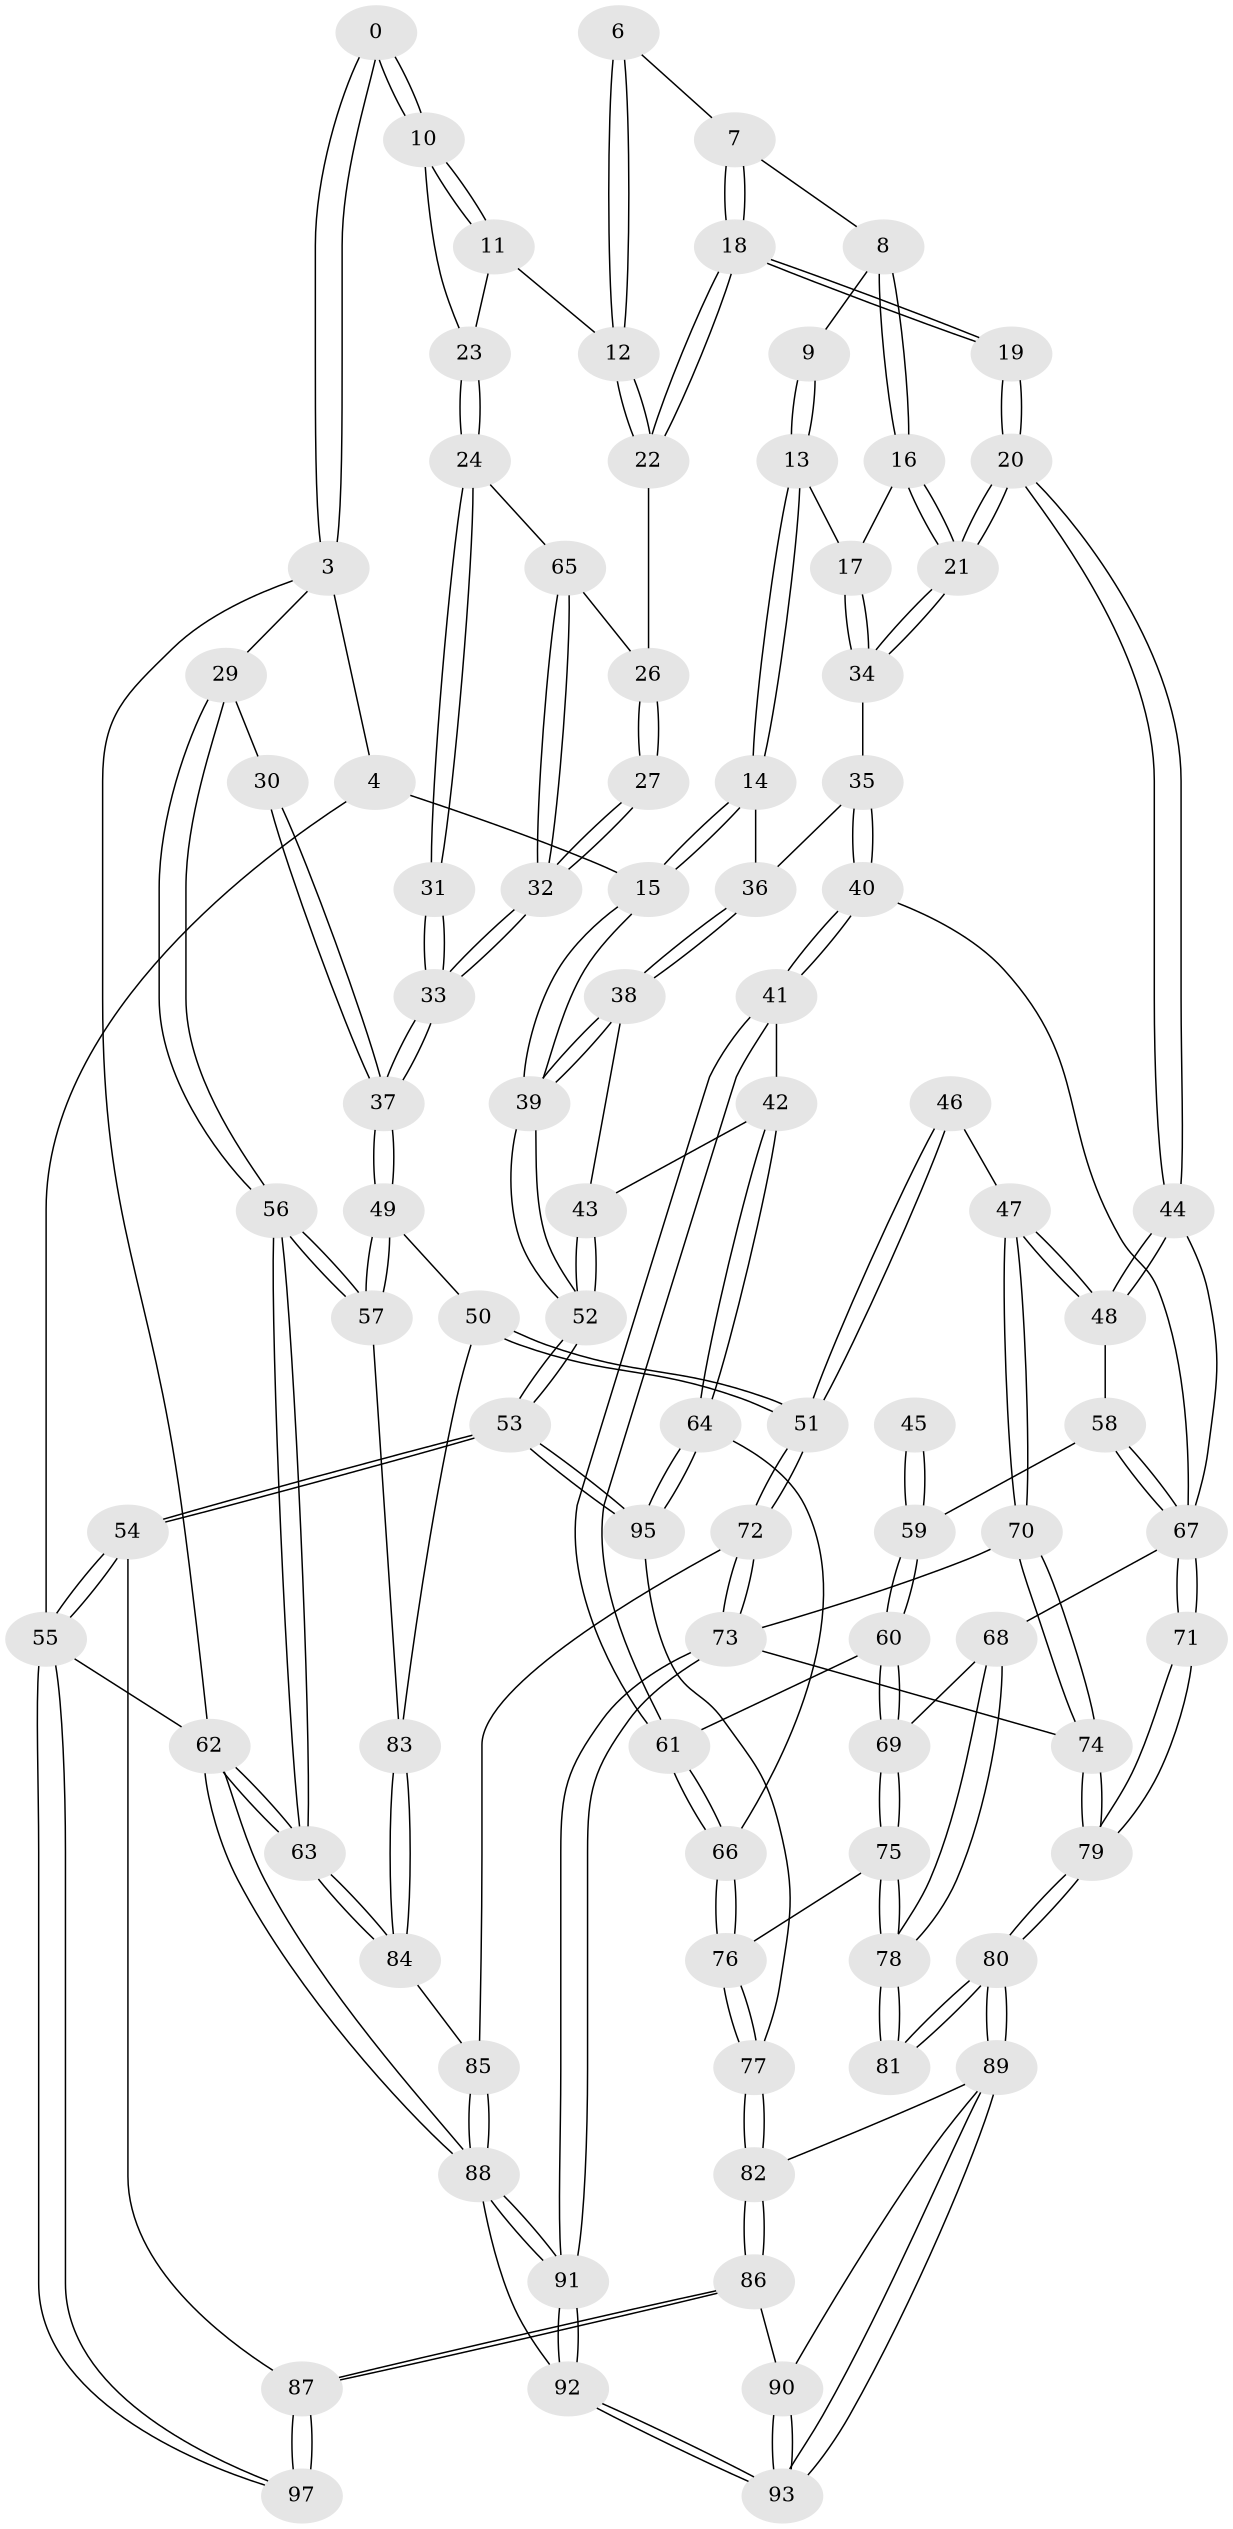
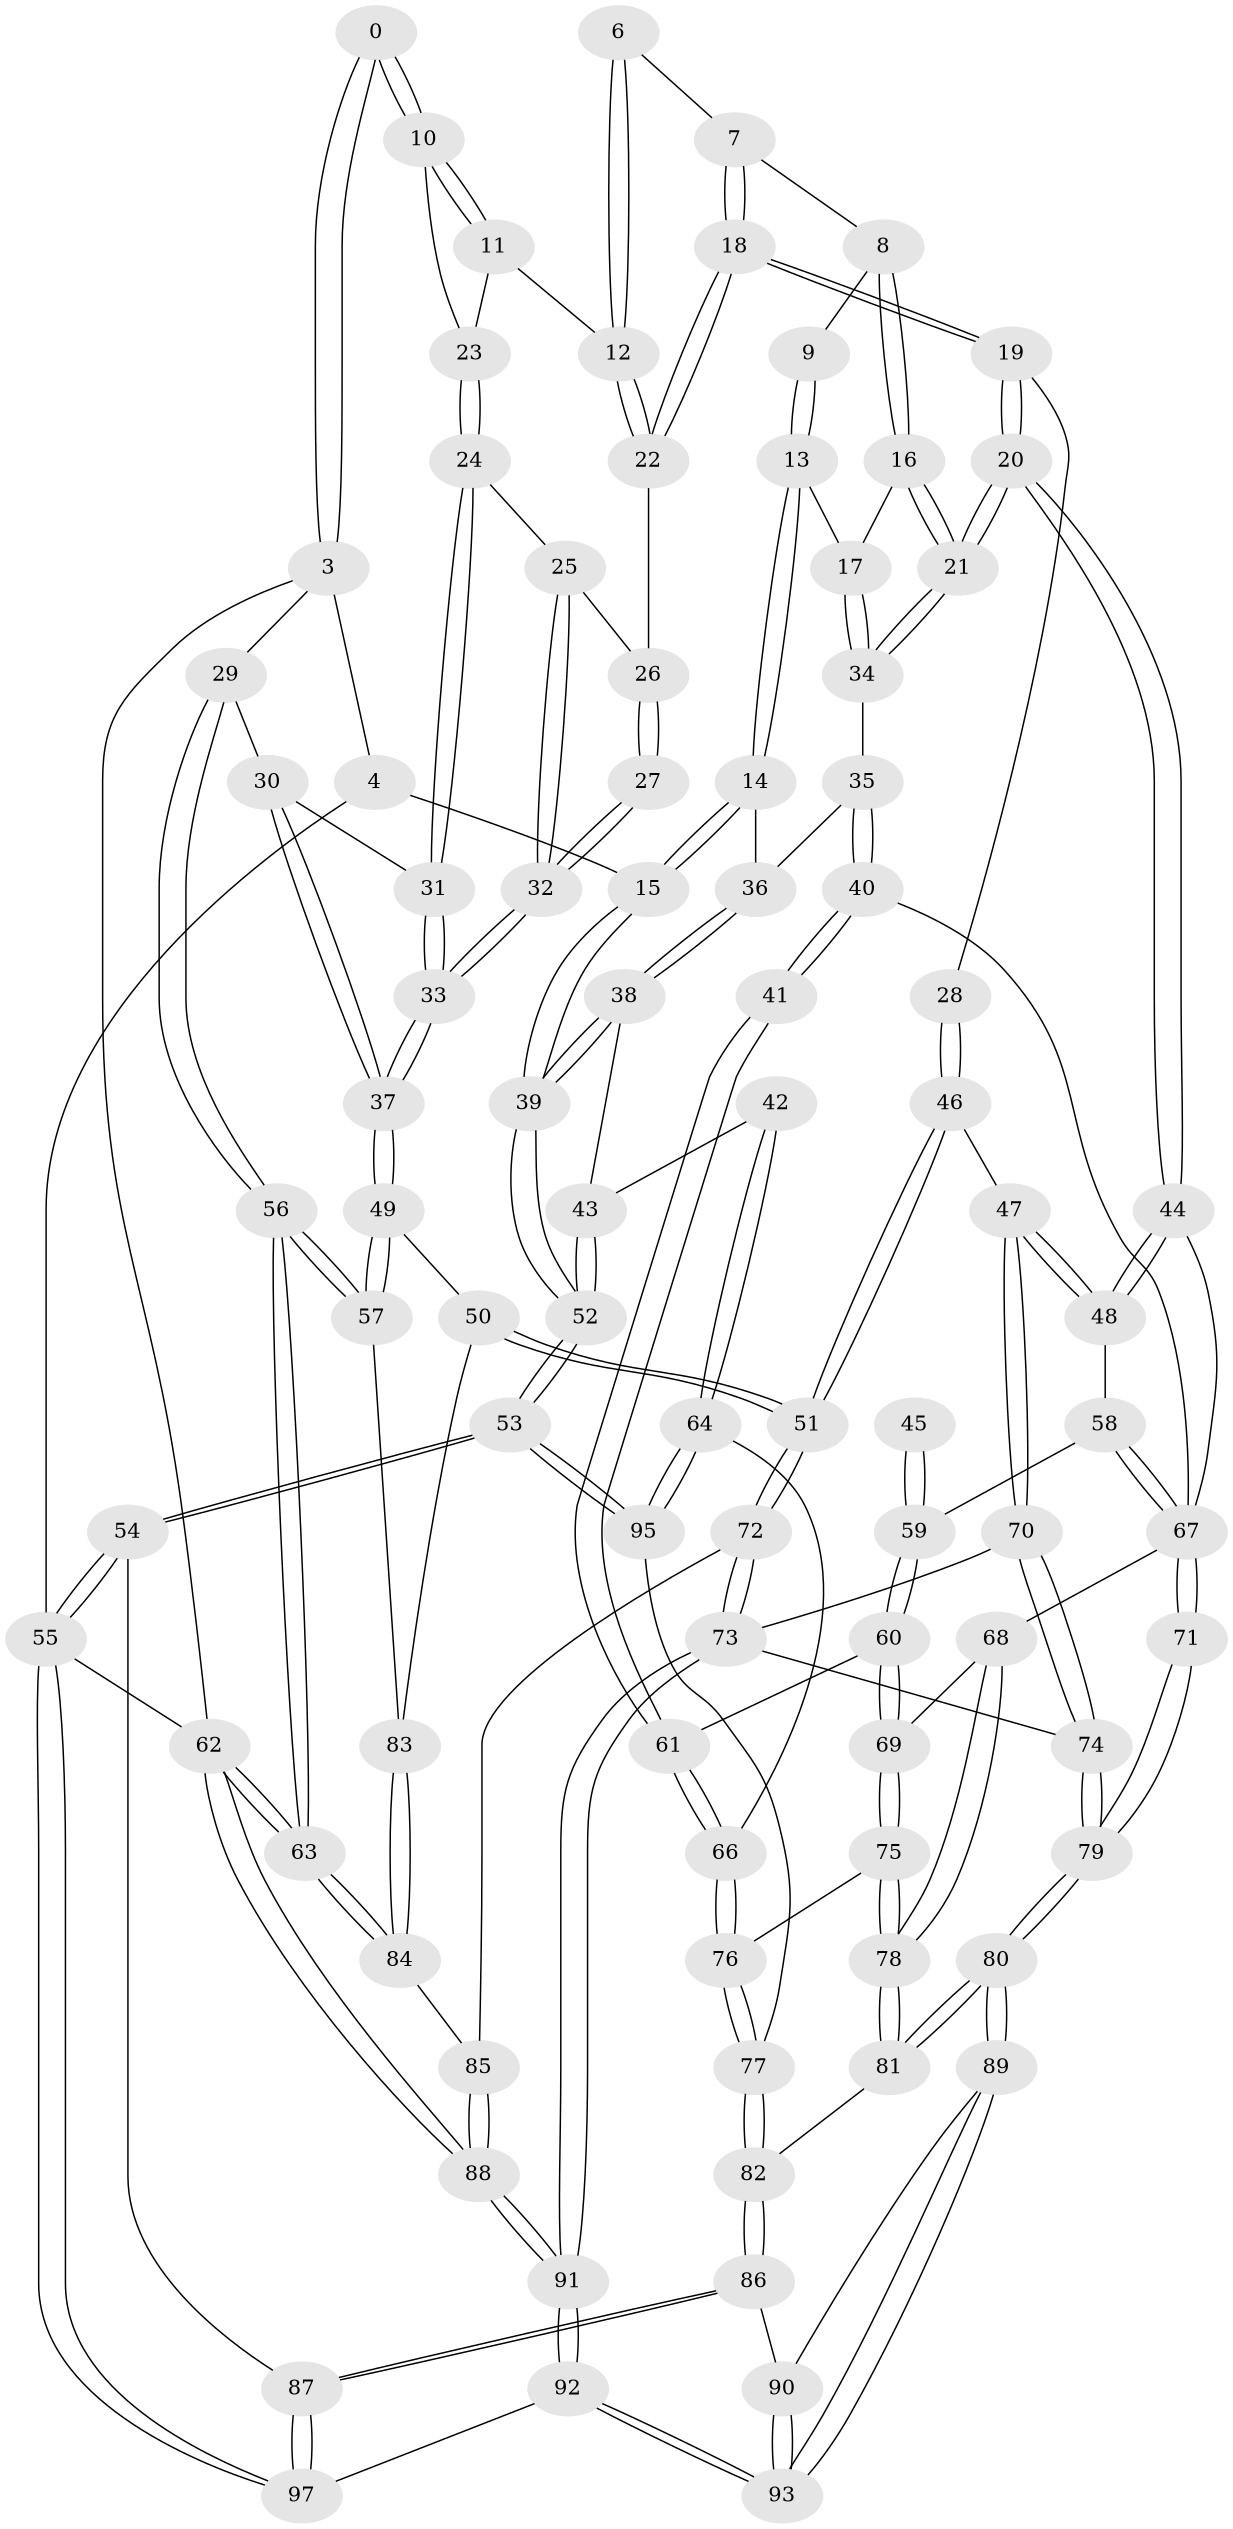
(565, 568) -> (565, 568)
none -> (351, 836)
none -> (951, 997)
(776, 1050) -> none
(877, 2123) -> (822, 2121)
(506, 2287) -> (435, 2442)
